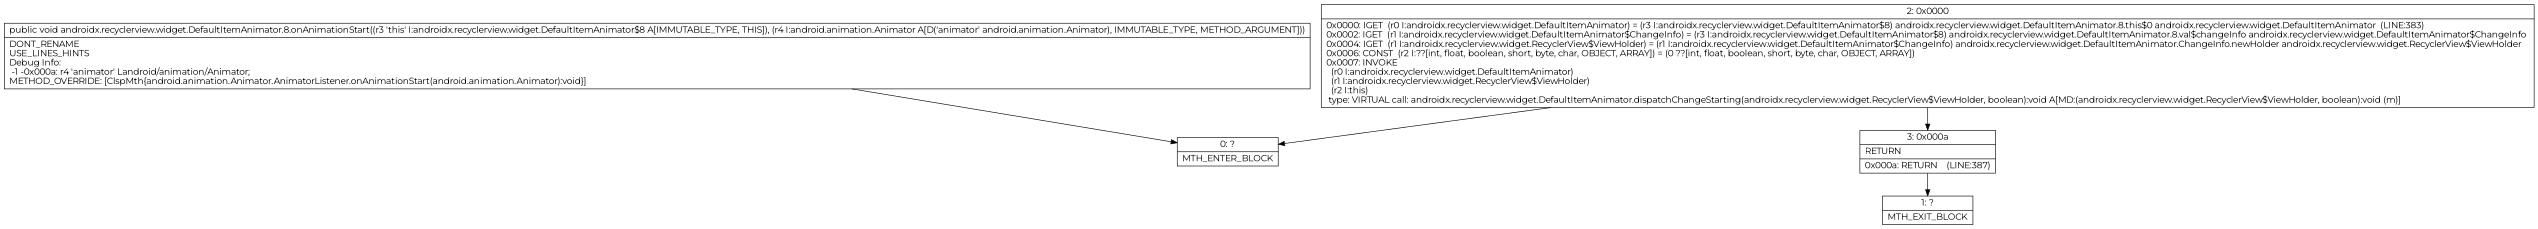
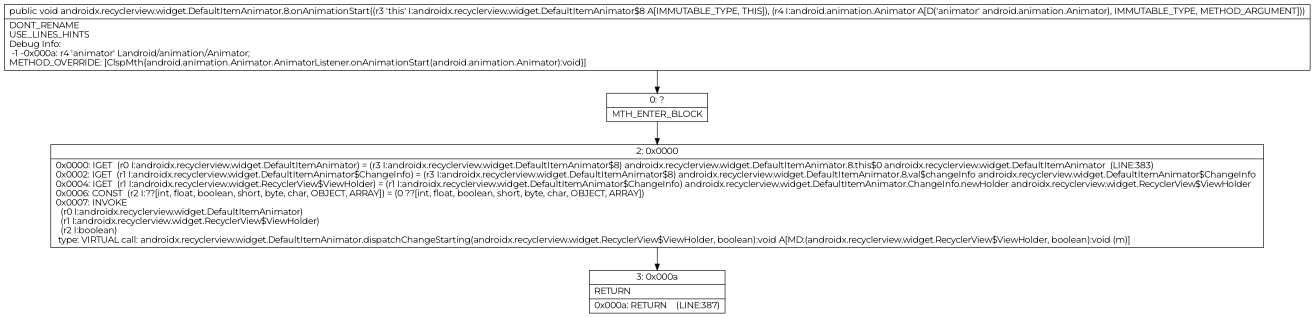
(1347, 91) -> (87, 231)
(1418, 125) -> (657, 130)
(1928, 210) -> none
